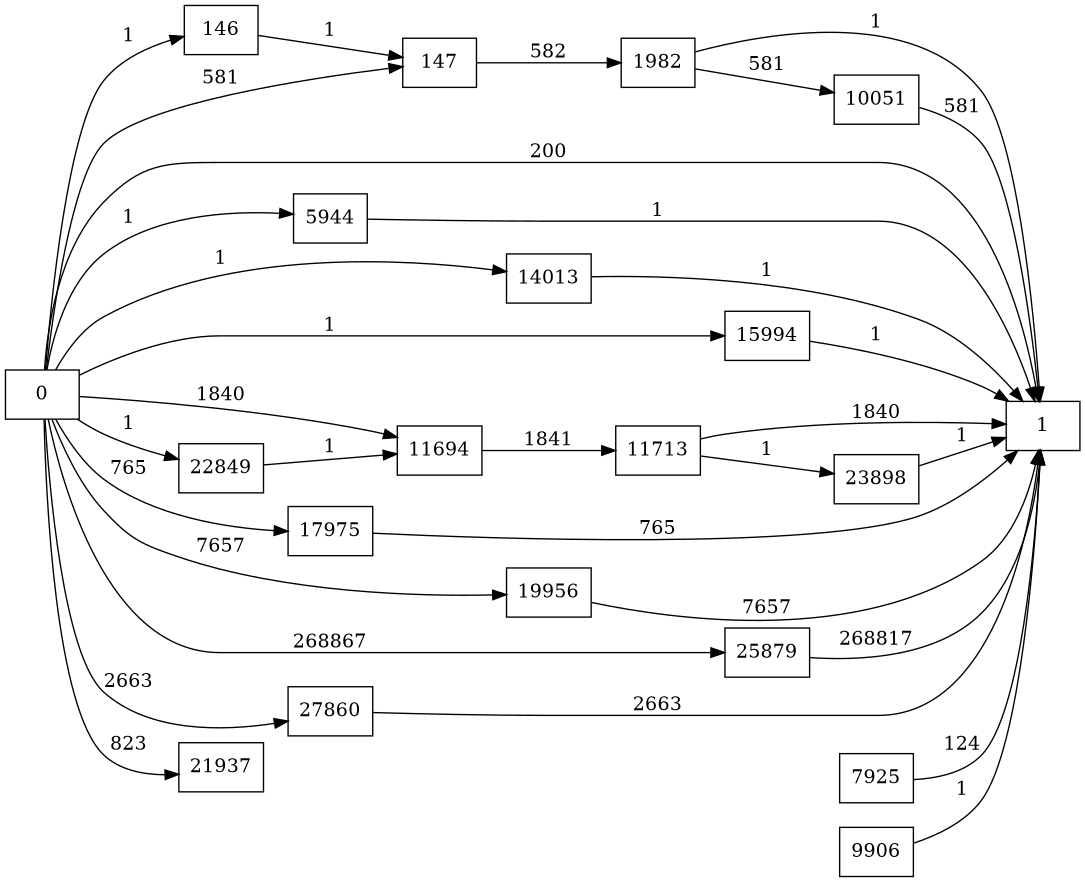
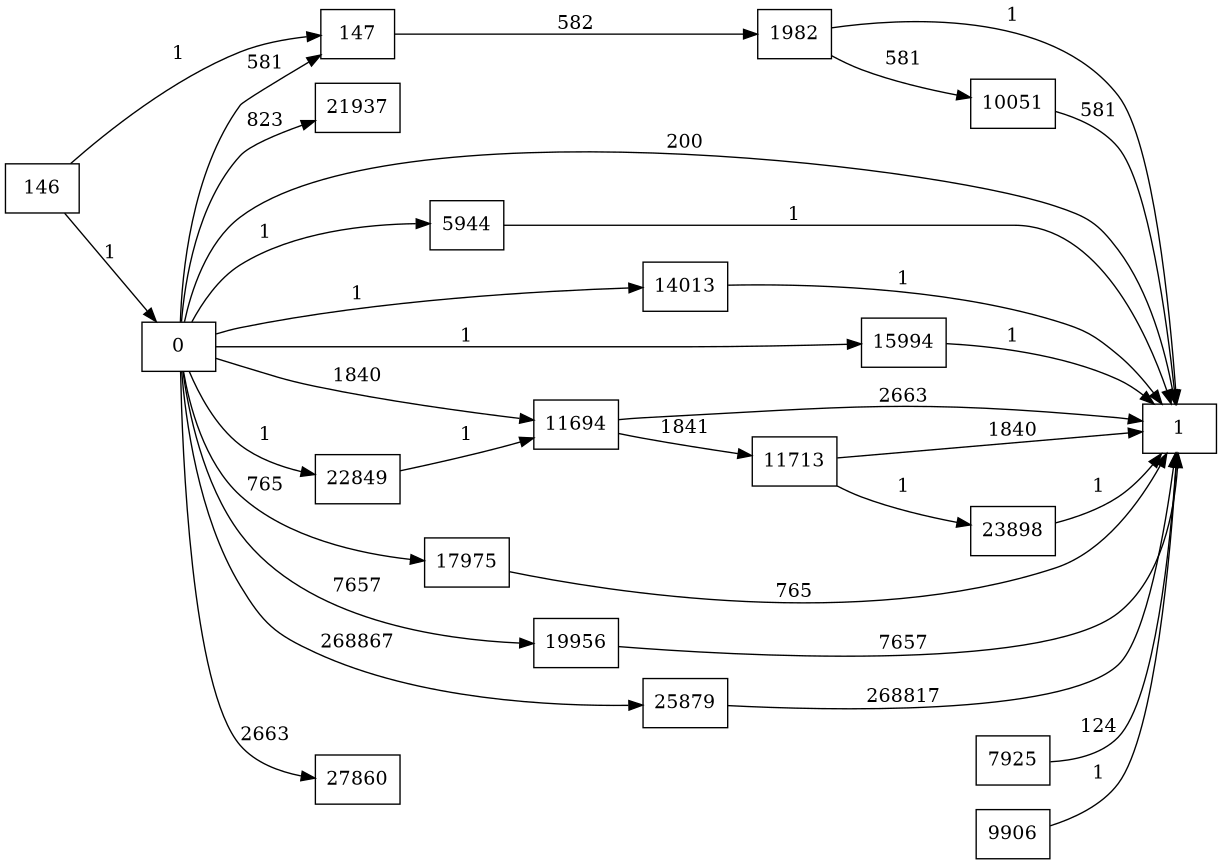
(69, 183) -> (106, 262)
(787, 715) -> (874, 407)
